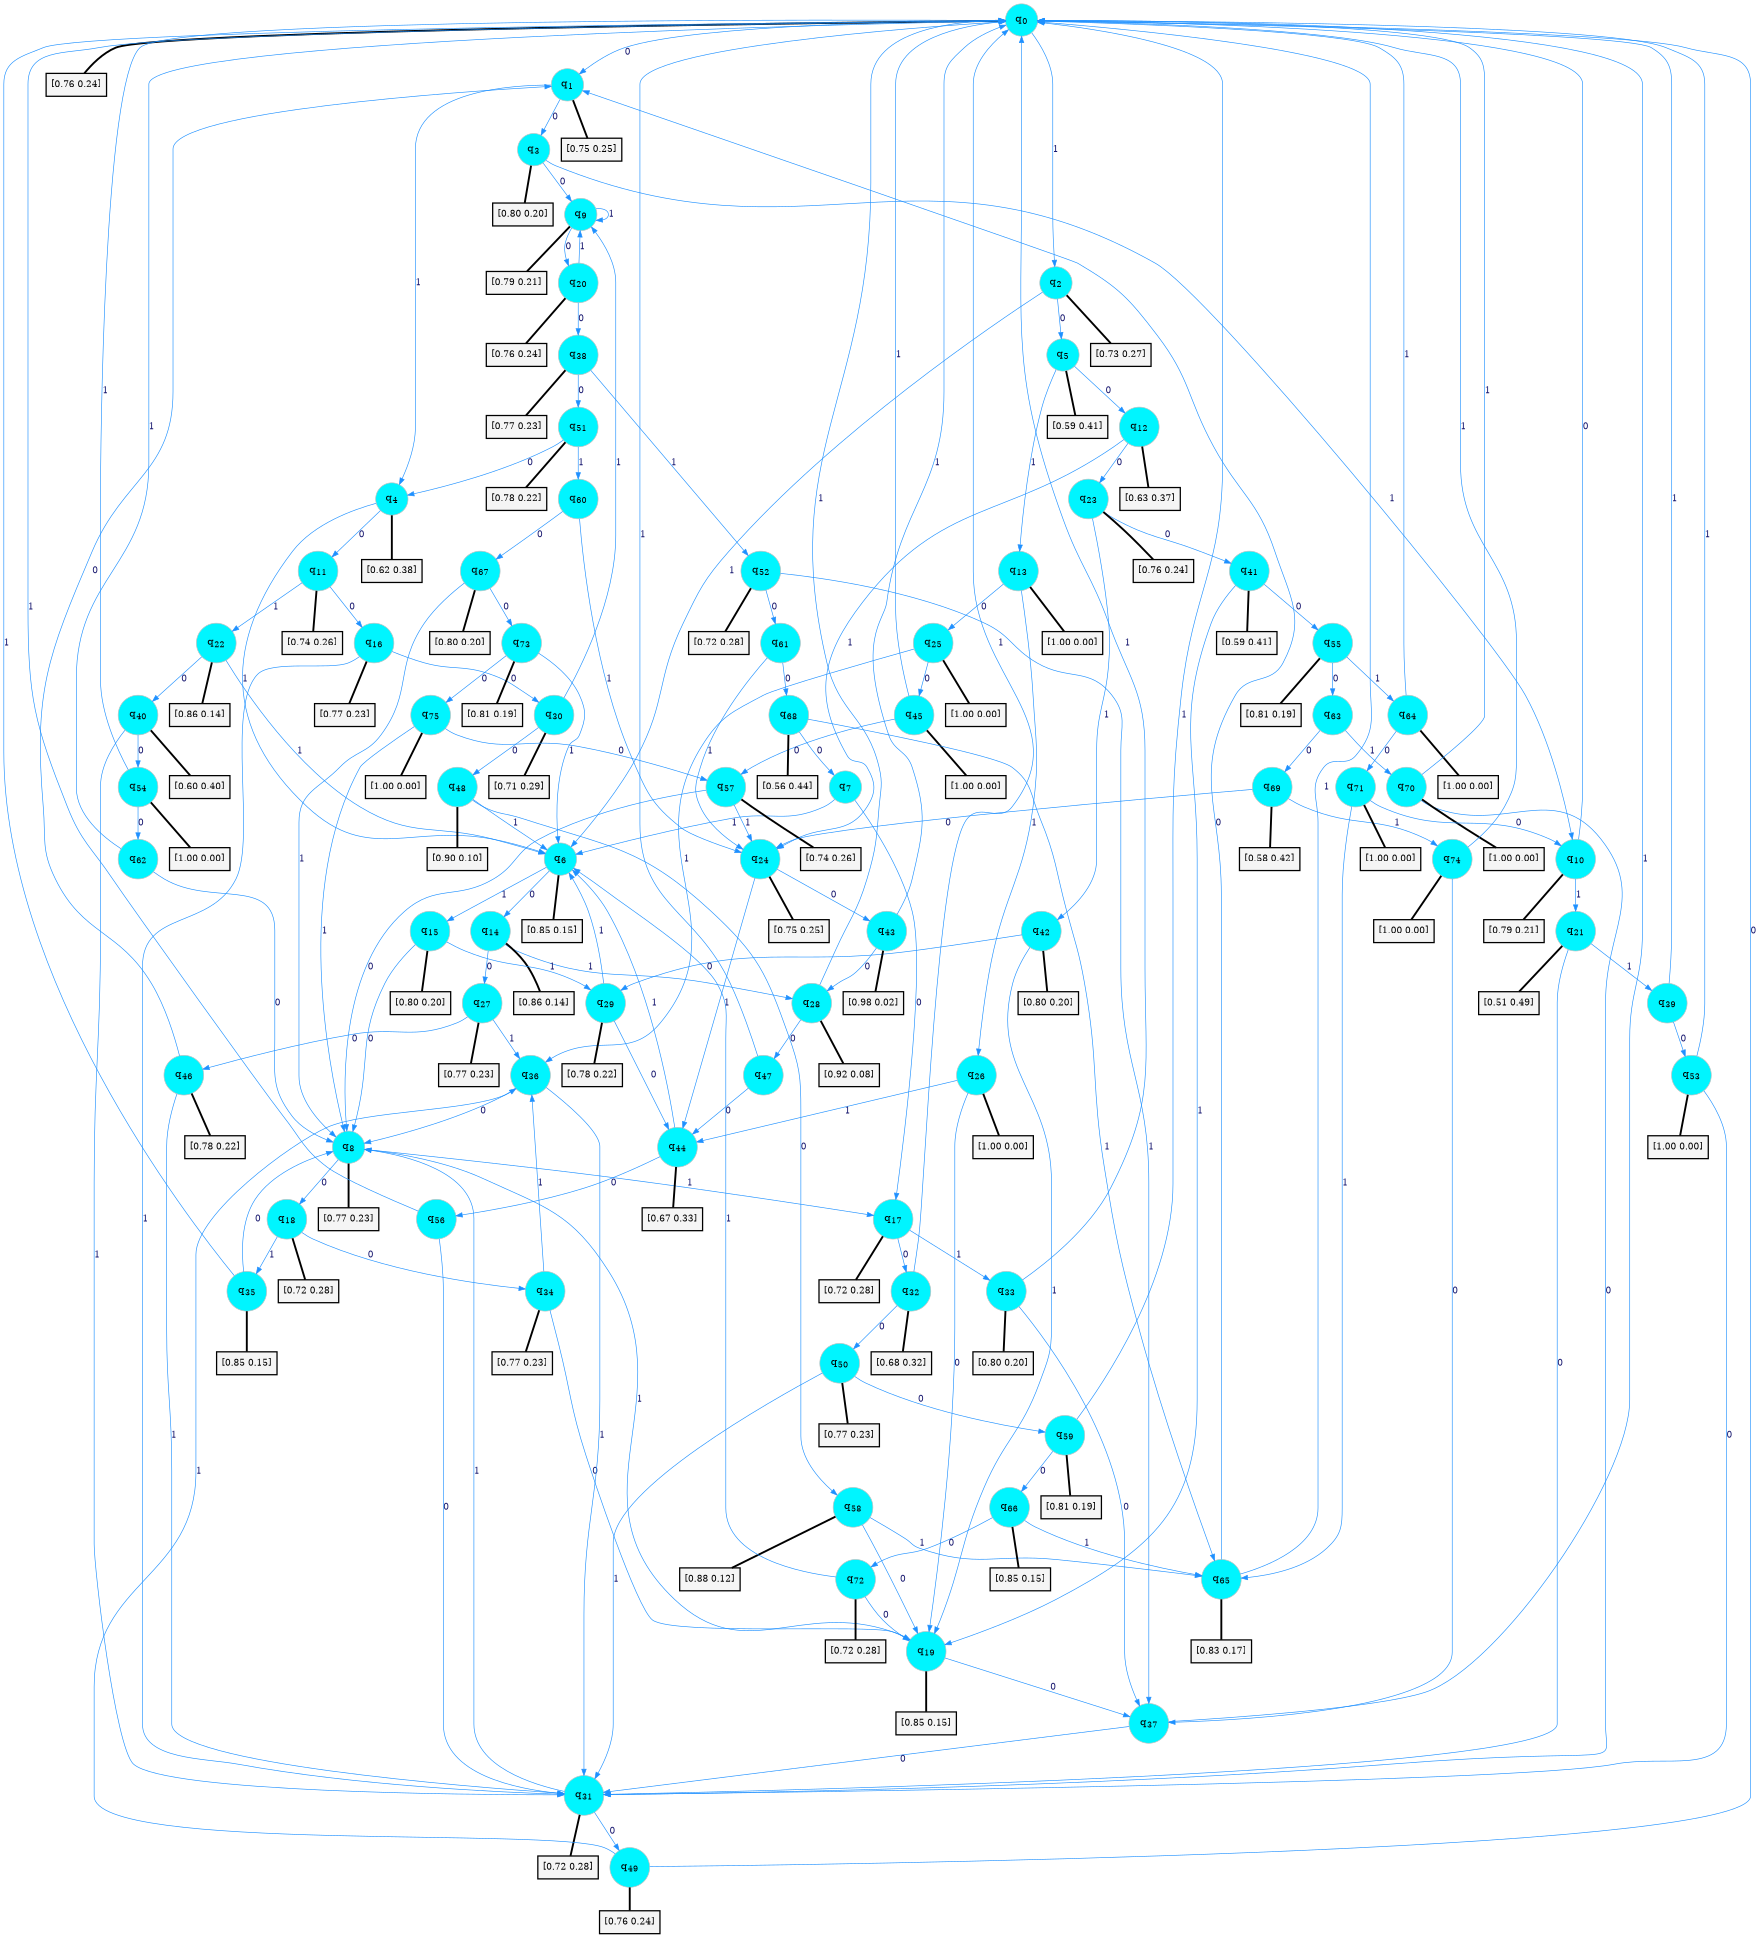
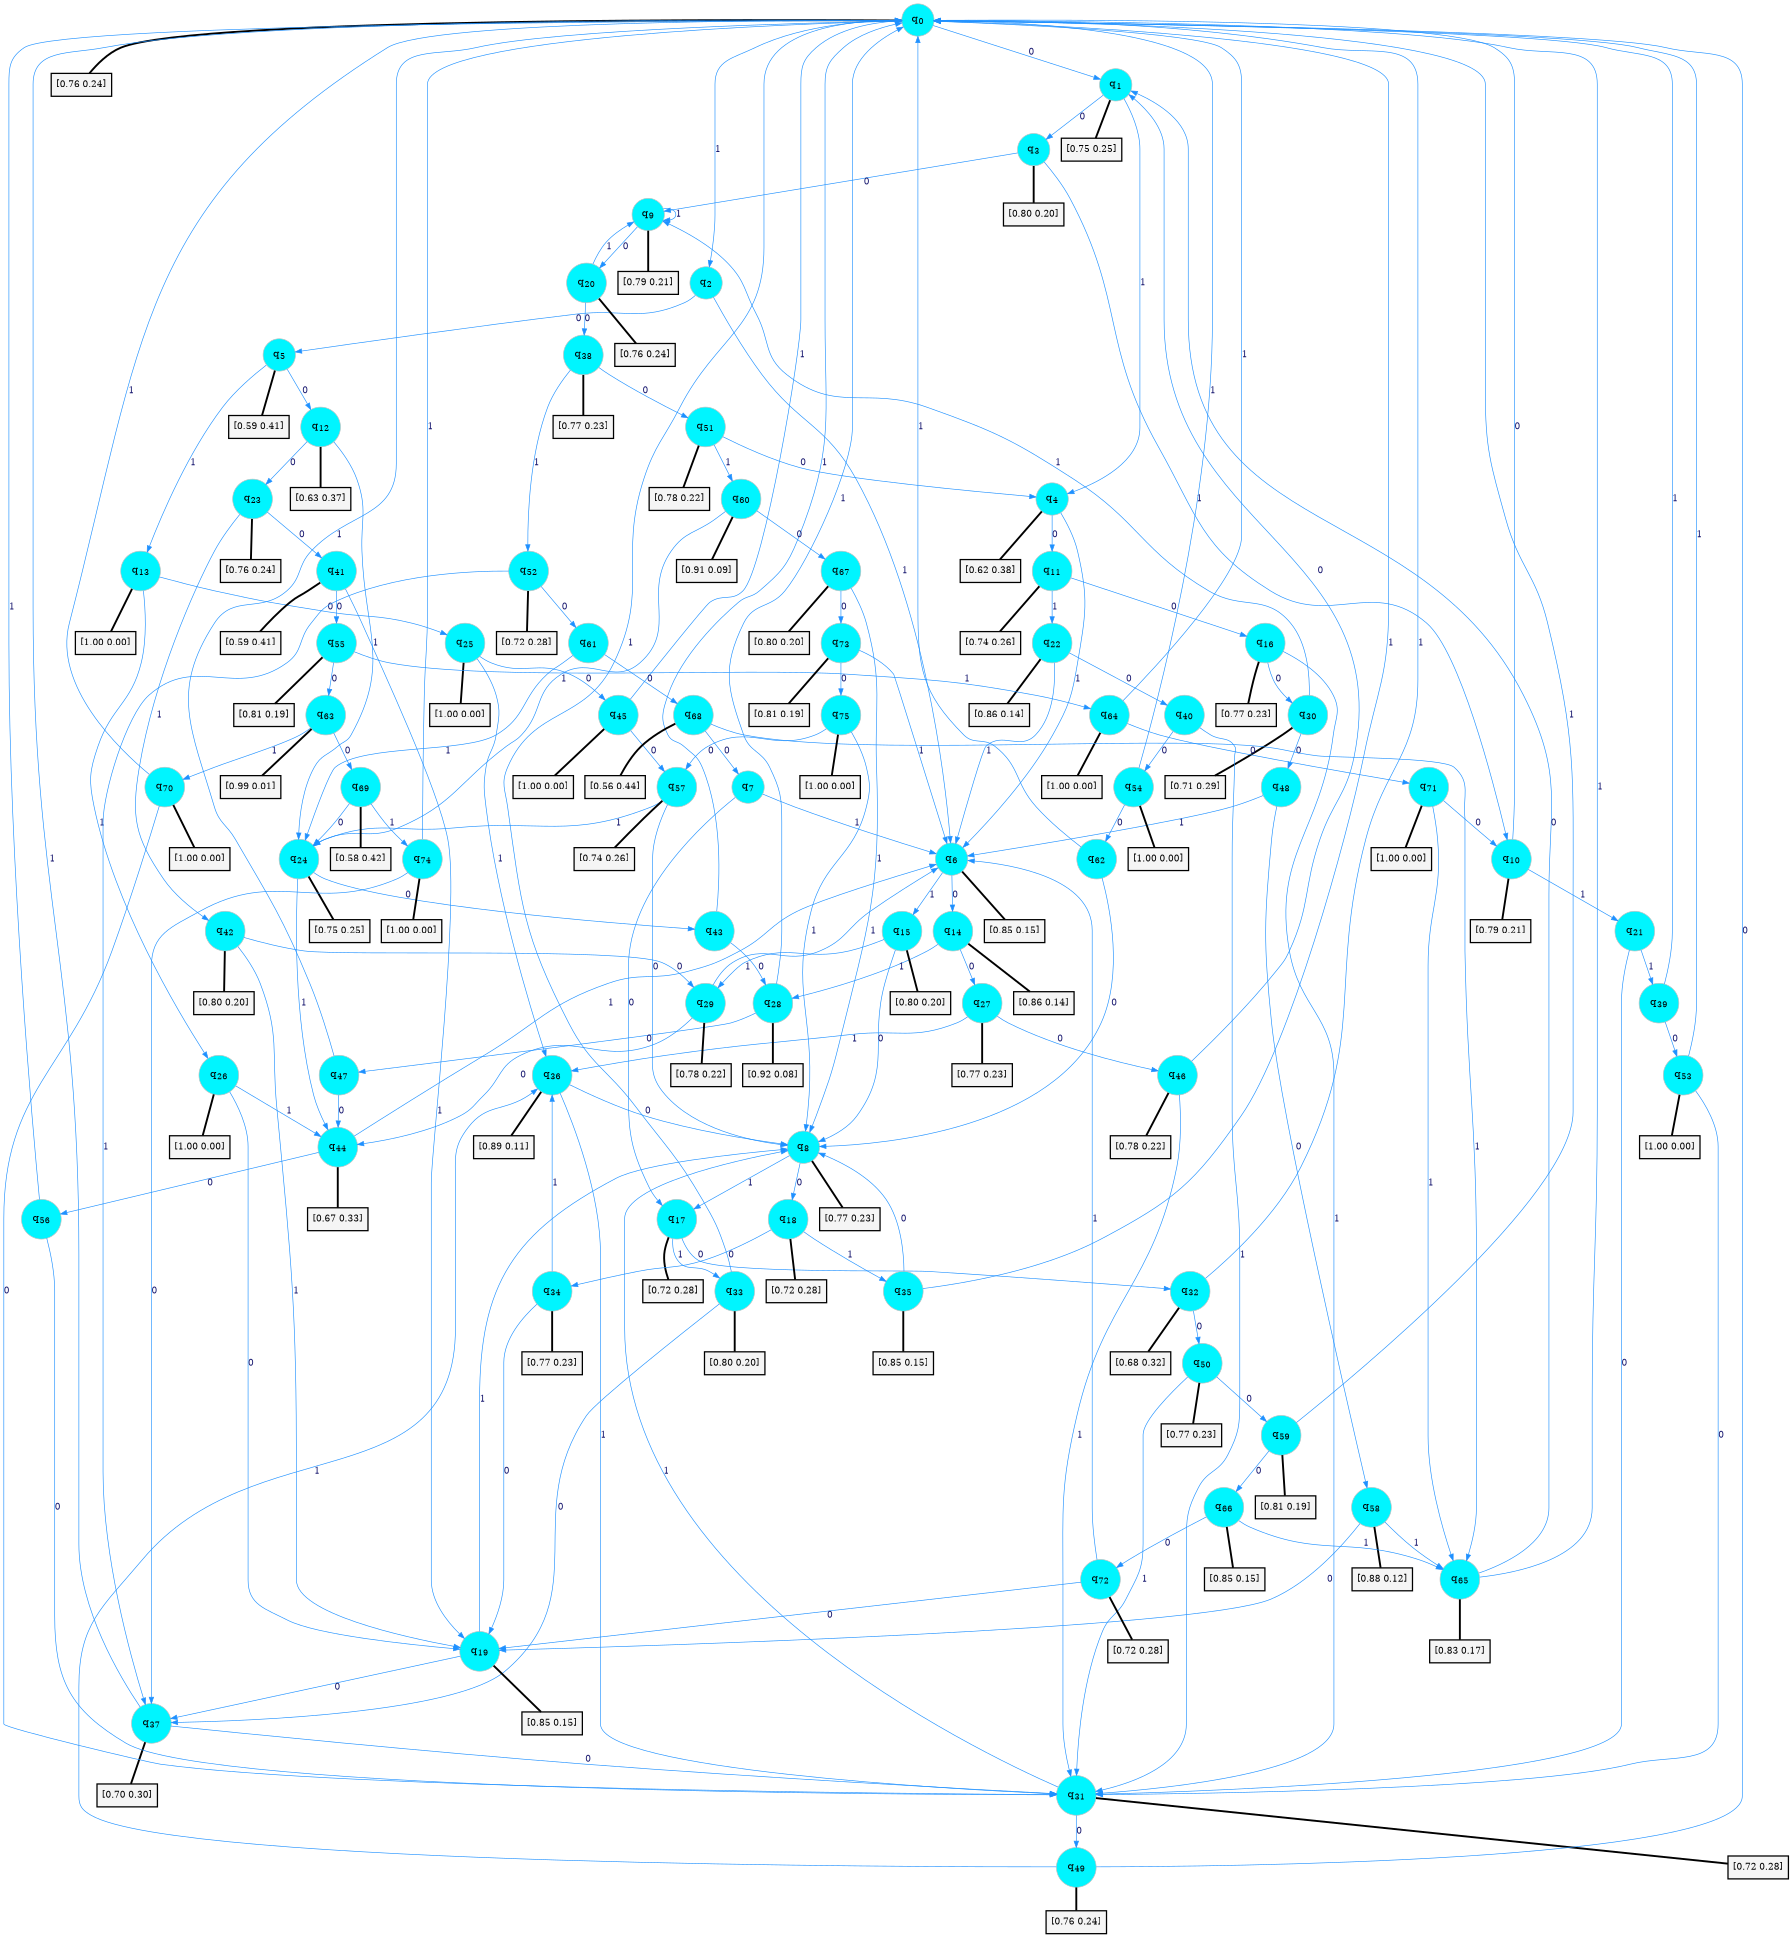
(1121, 355) -> none
none -> (707, 571)
(200, 787) -> none
none -> (251, 787)
(457, 859) -> none
(873, 1003) -> none
(1509, 1003) -> none
none -> (504, 1147)
none -> (127, 1795)
